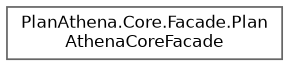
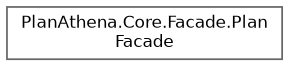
(145, 33) -> (145, 33)
